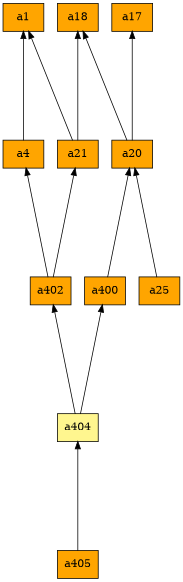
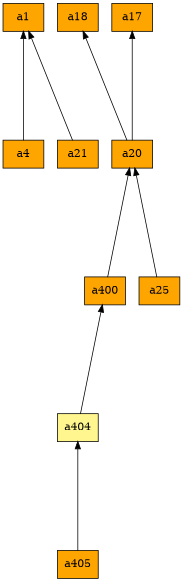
(78, 90) -> none
(51, 291) -> none
